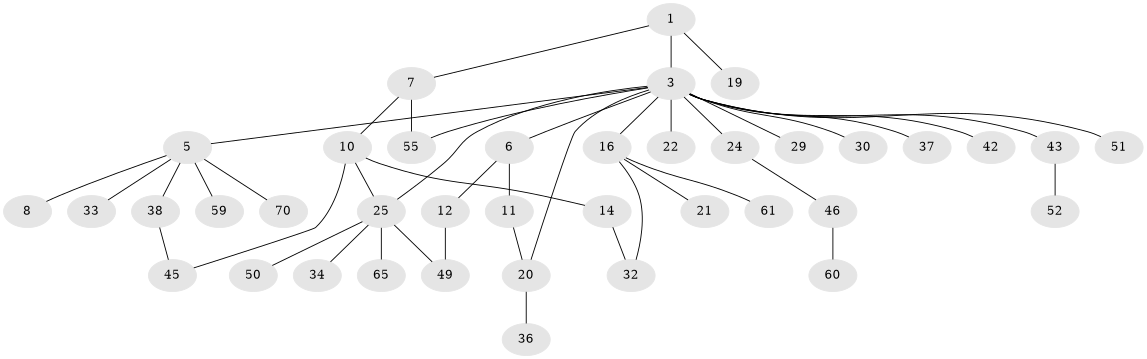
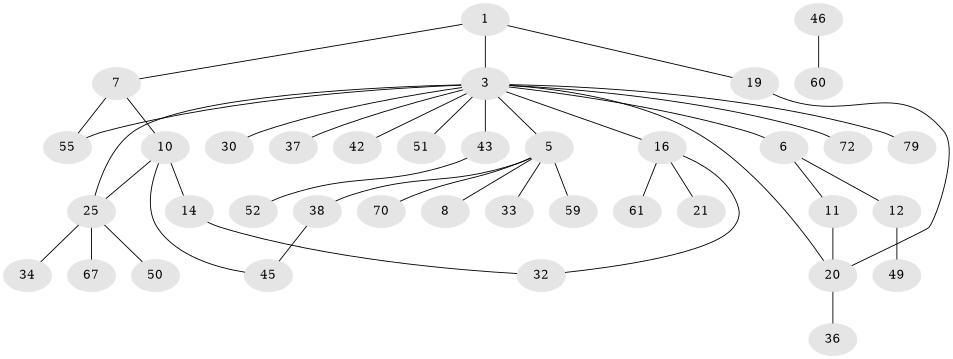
none -> (945, 134)
(671, 148) -> (848, 148)
(735, 148) -> none
(799, 148) -> (912, 148)
(413, 243) -> none
(381, 276) -> (92, 276)
